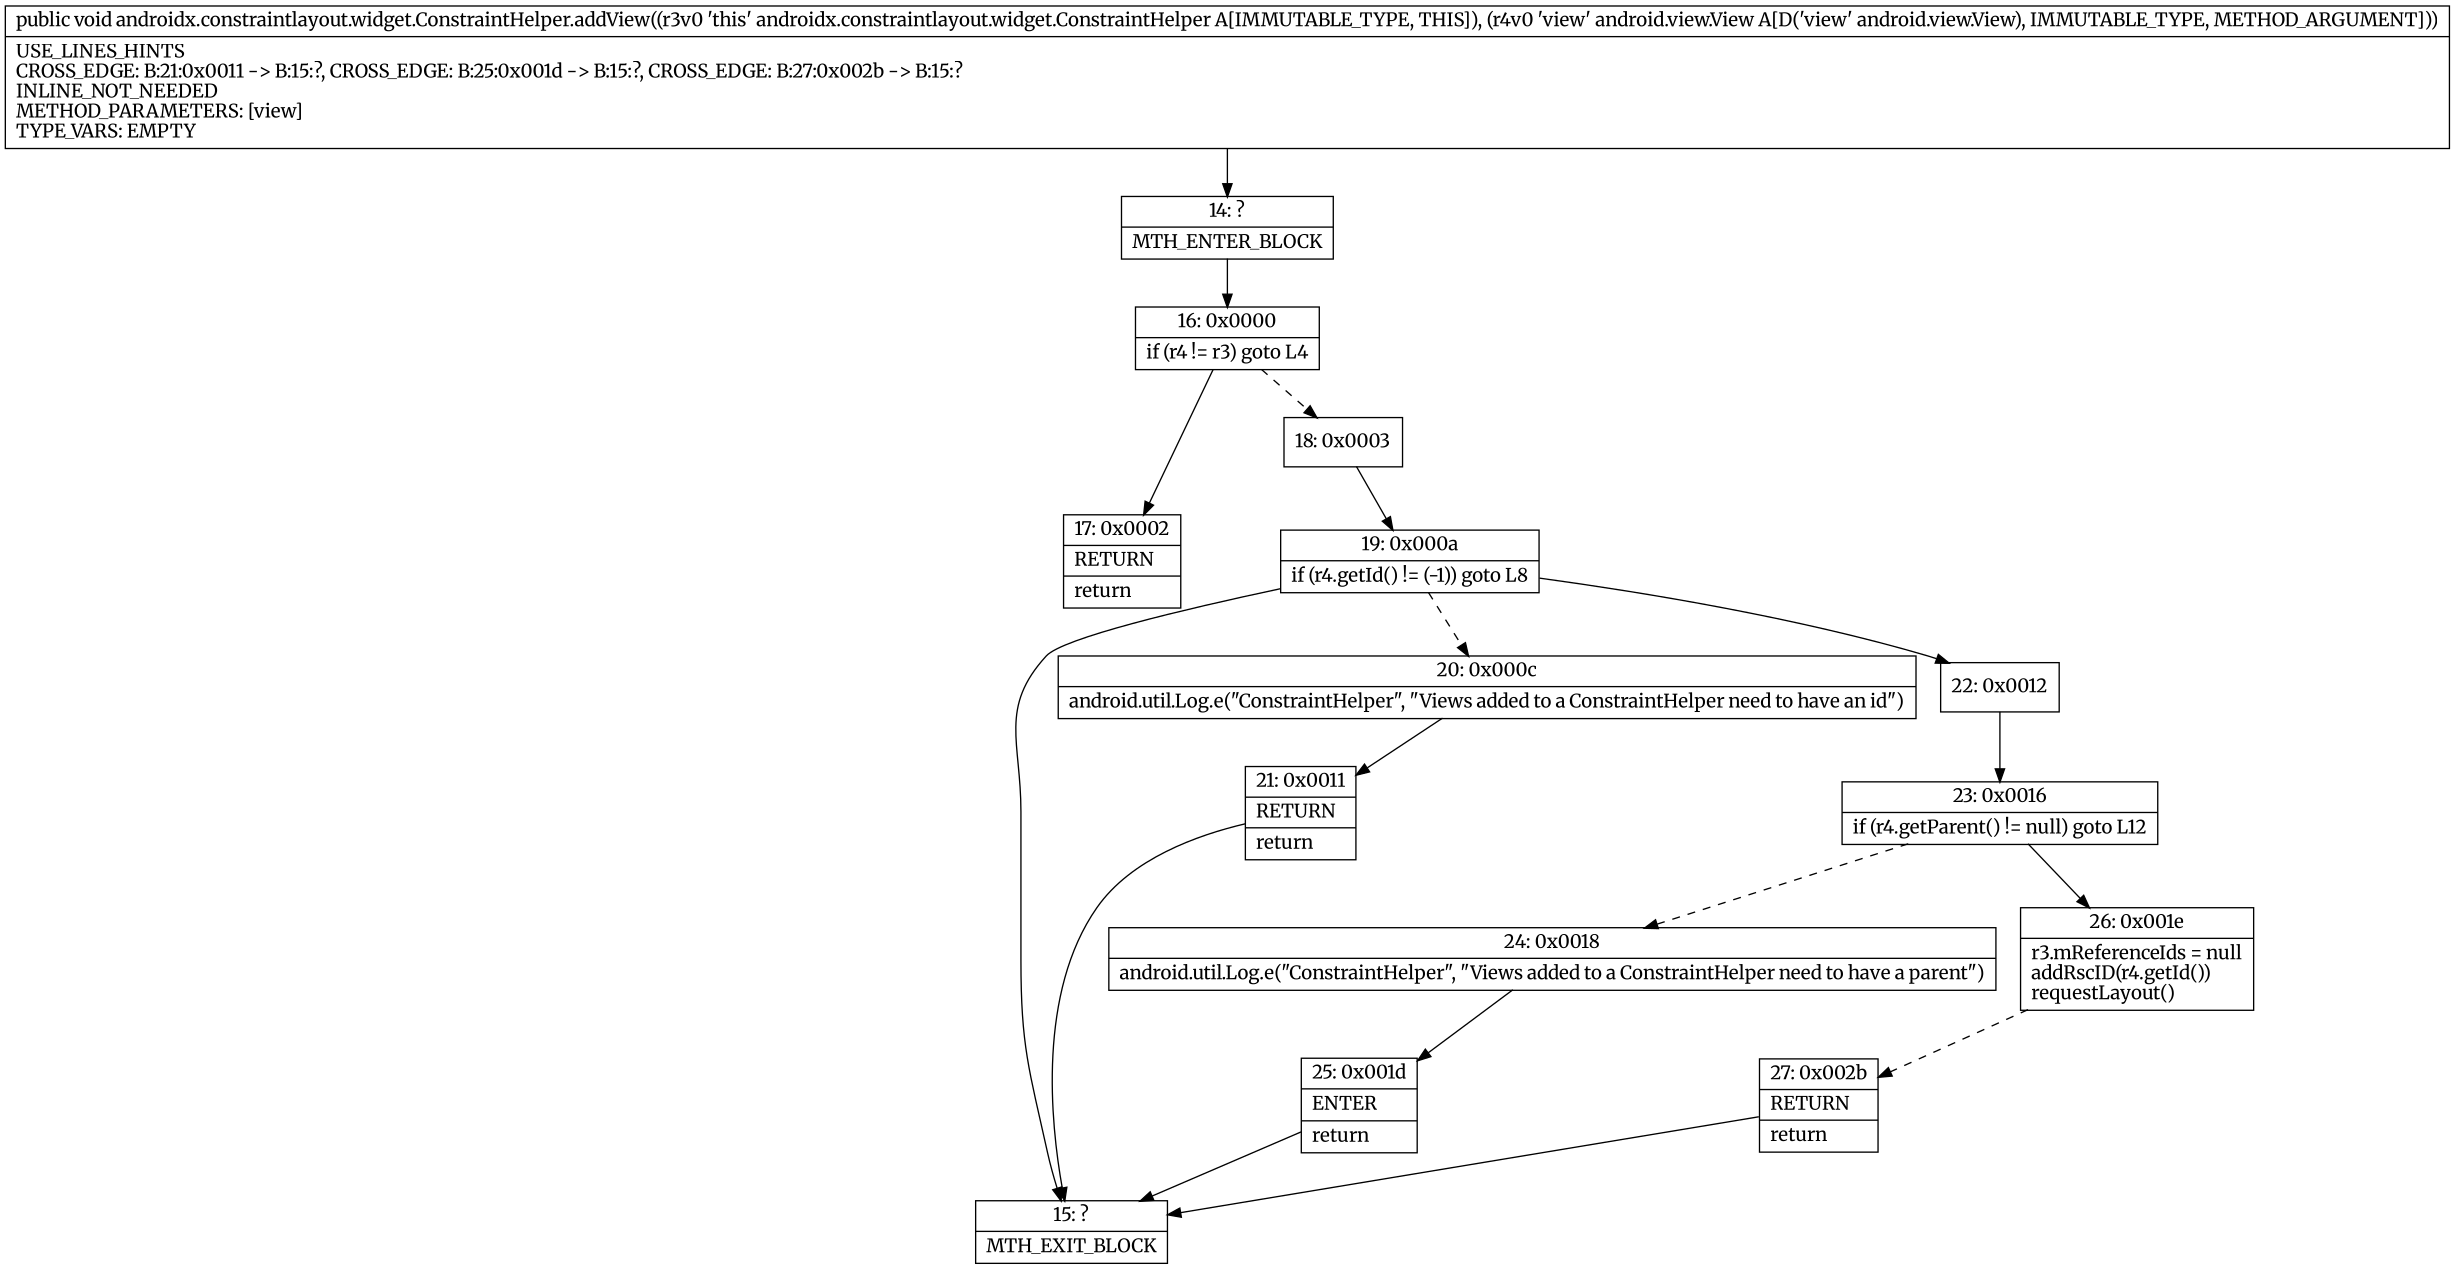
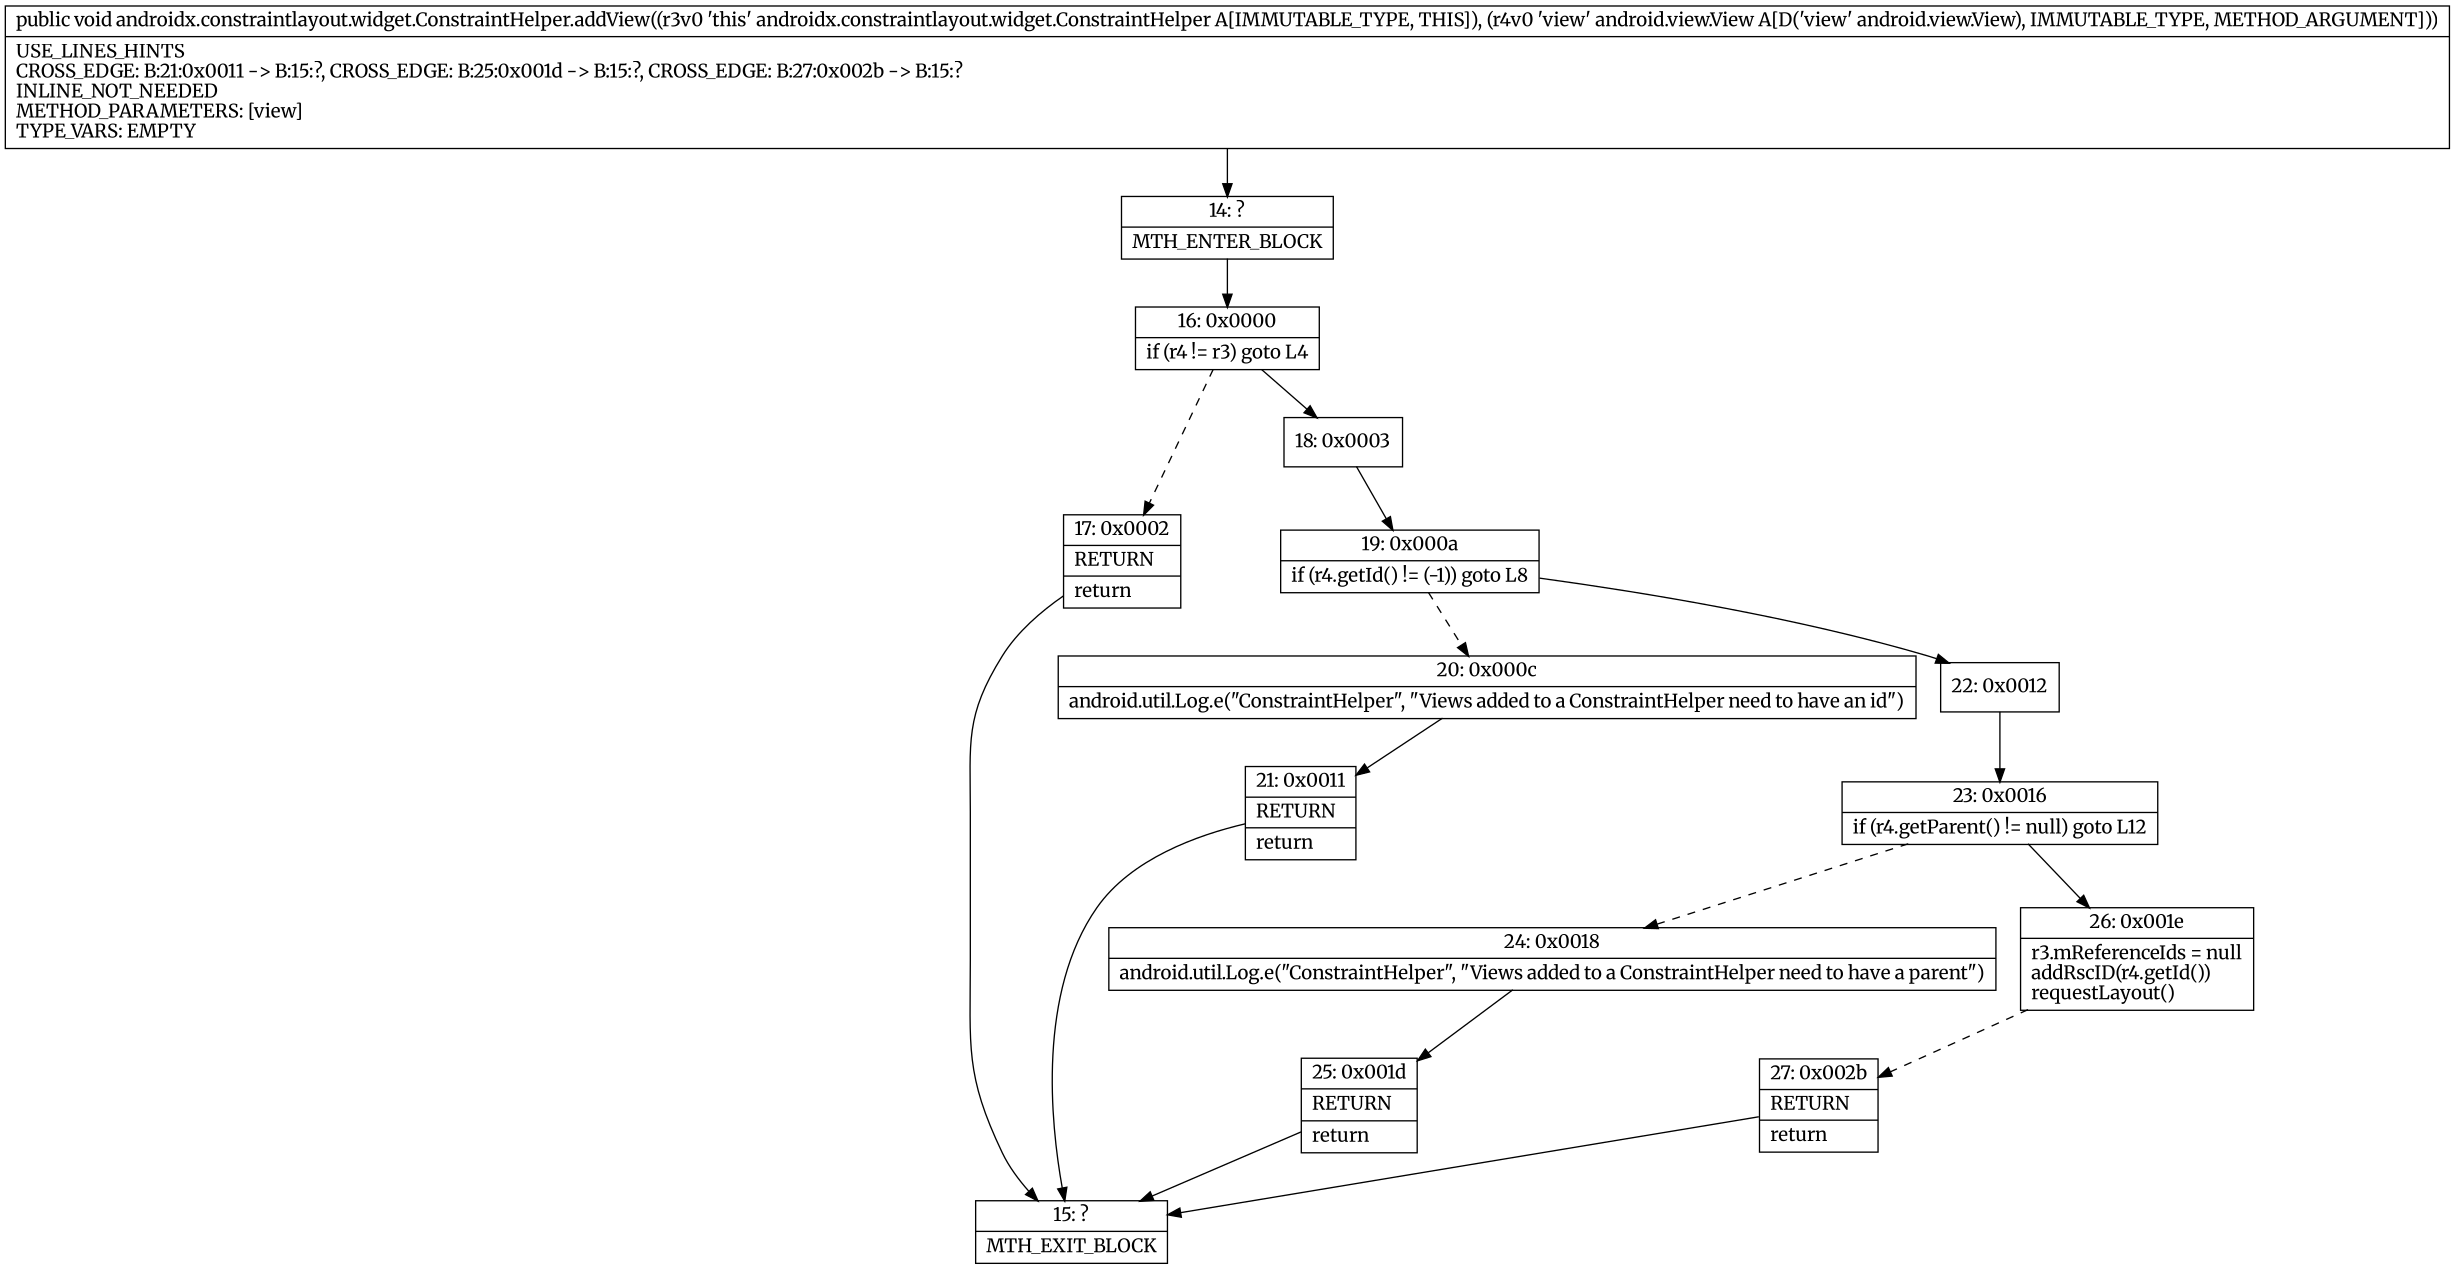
(1284, 389) -> (1284, 389)
(1181, 436) -> (1181, 436)
(1020, 797) -> (970, 884)
(1345, 1104) -> (1352, 1104)
